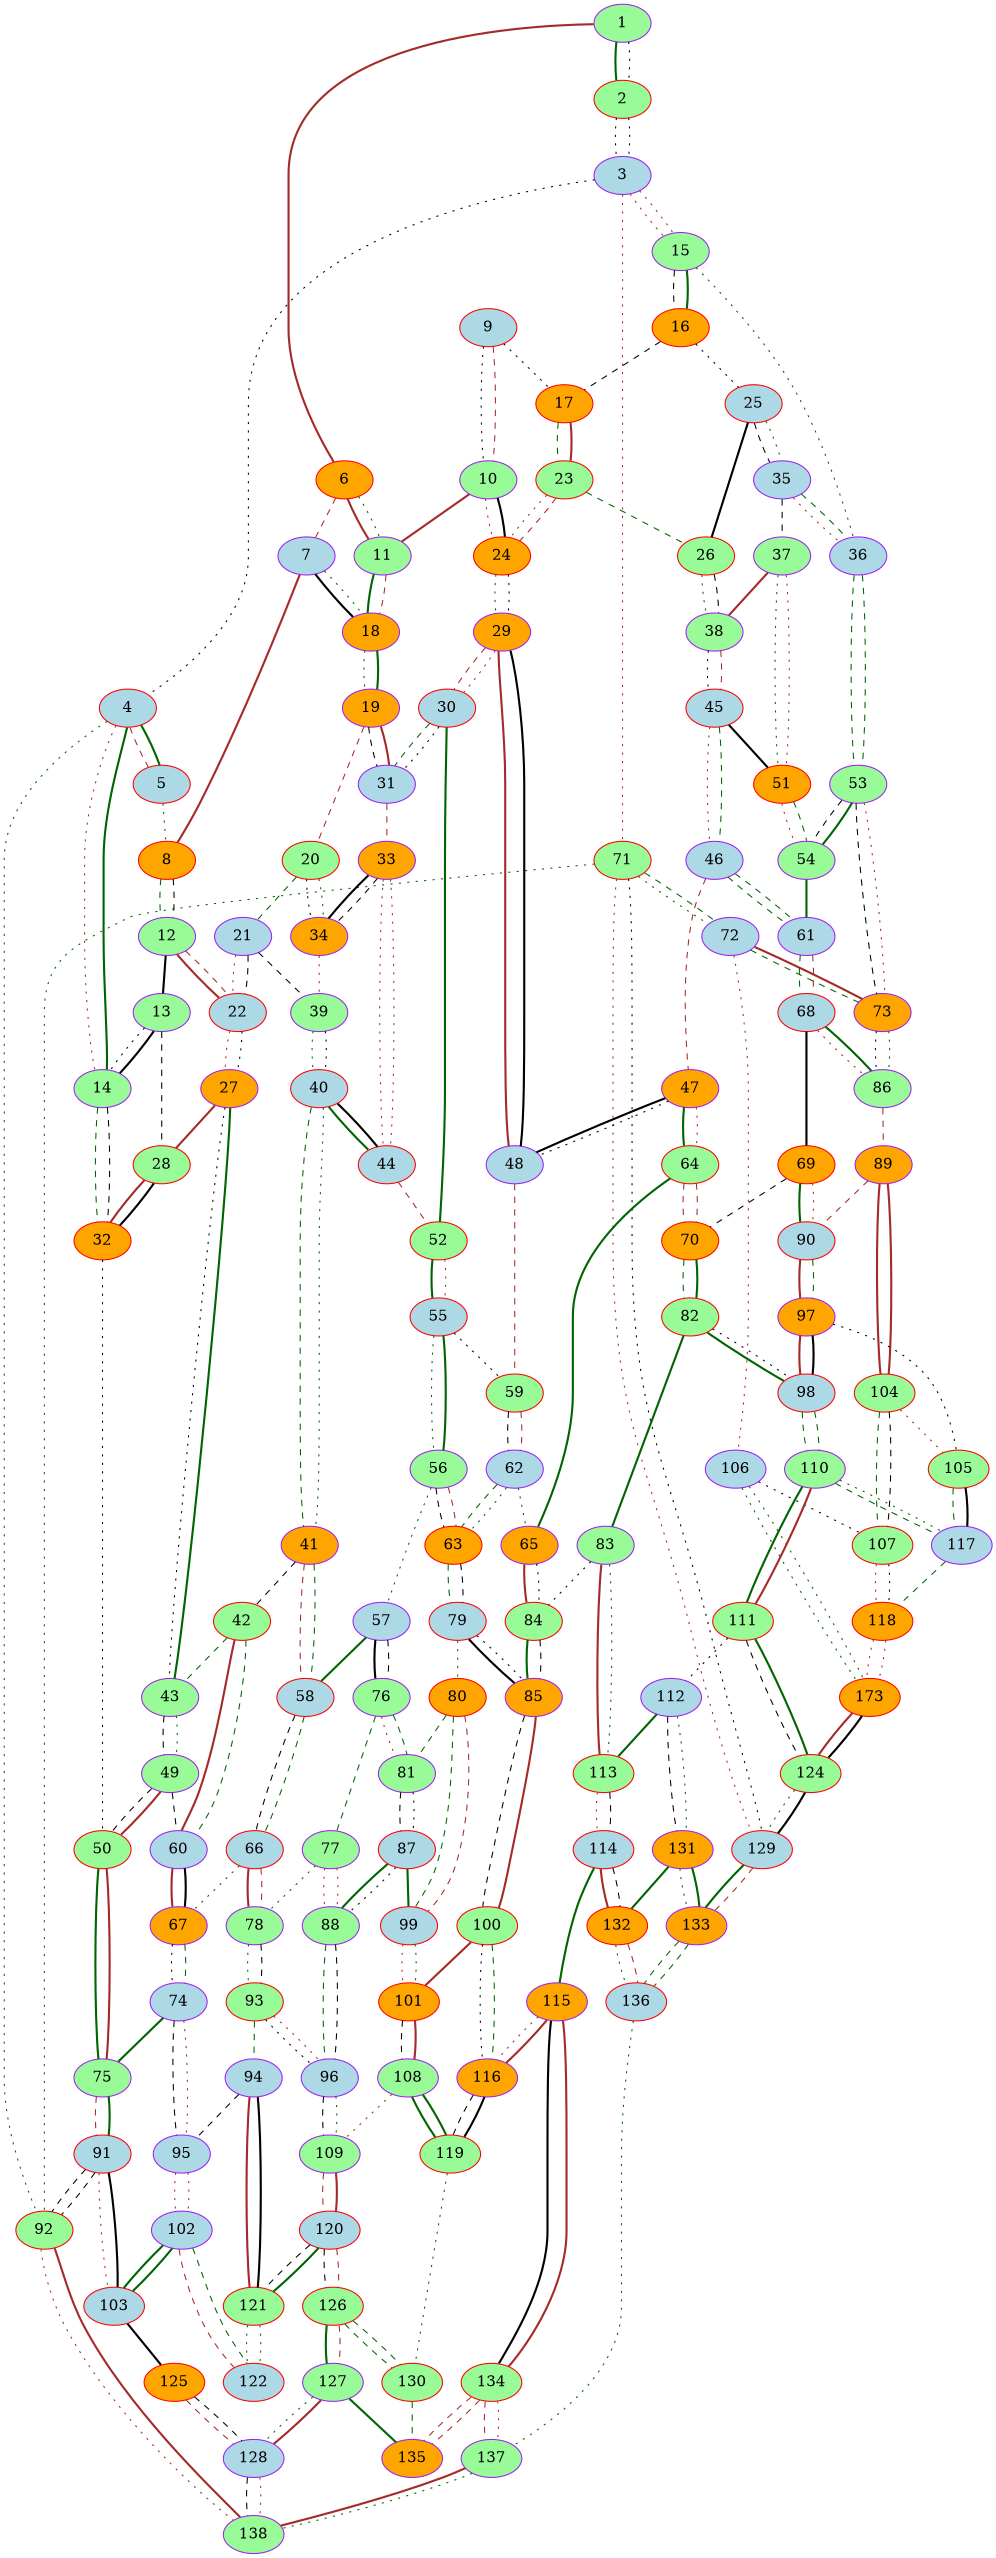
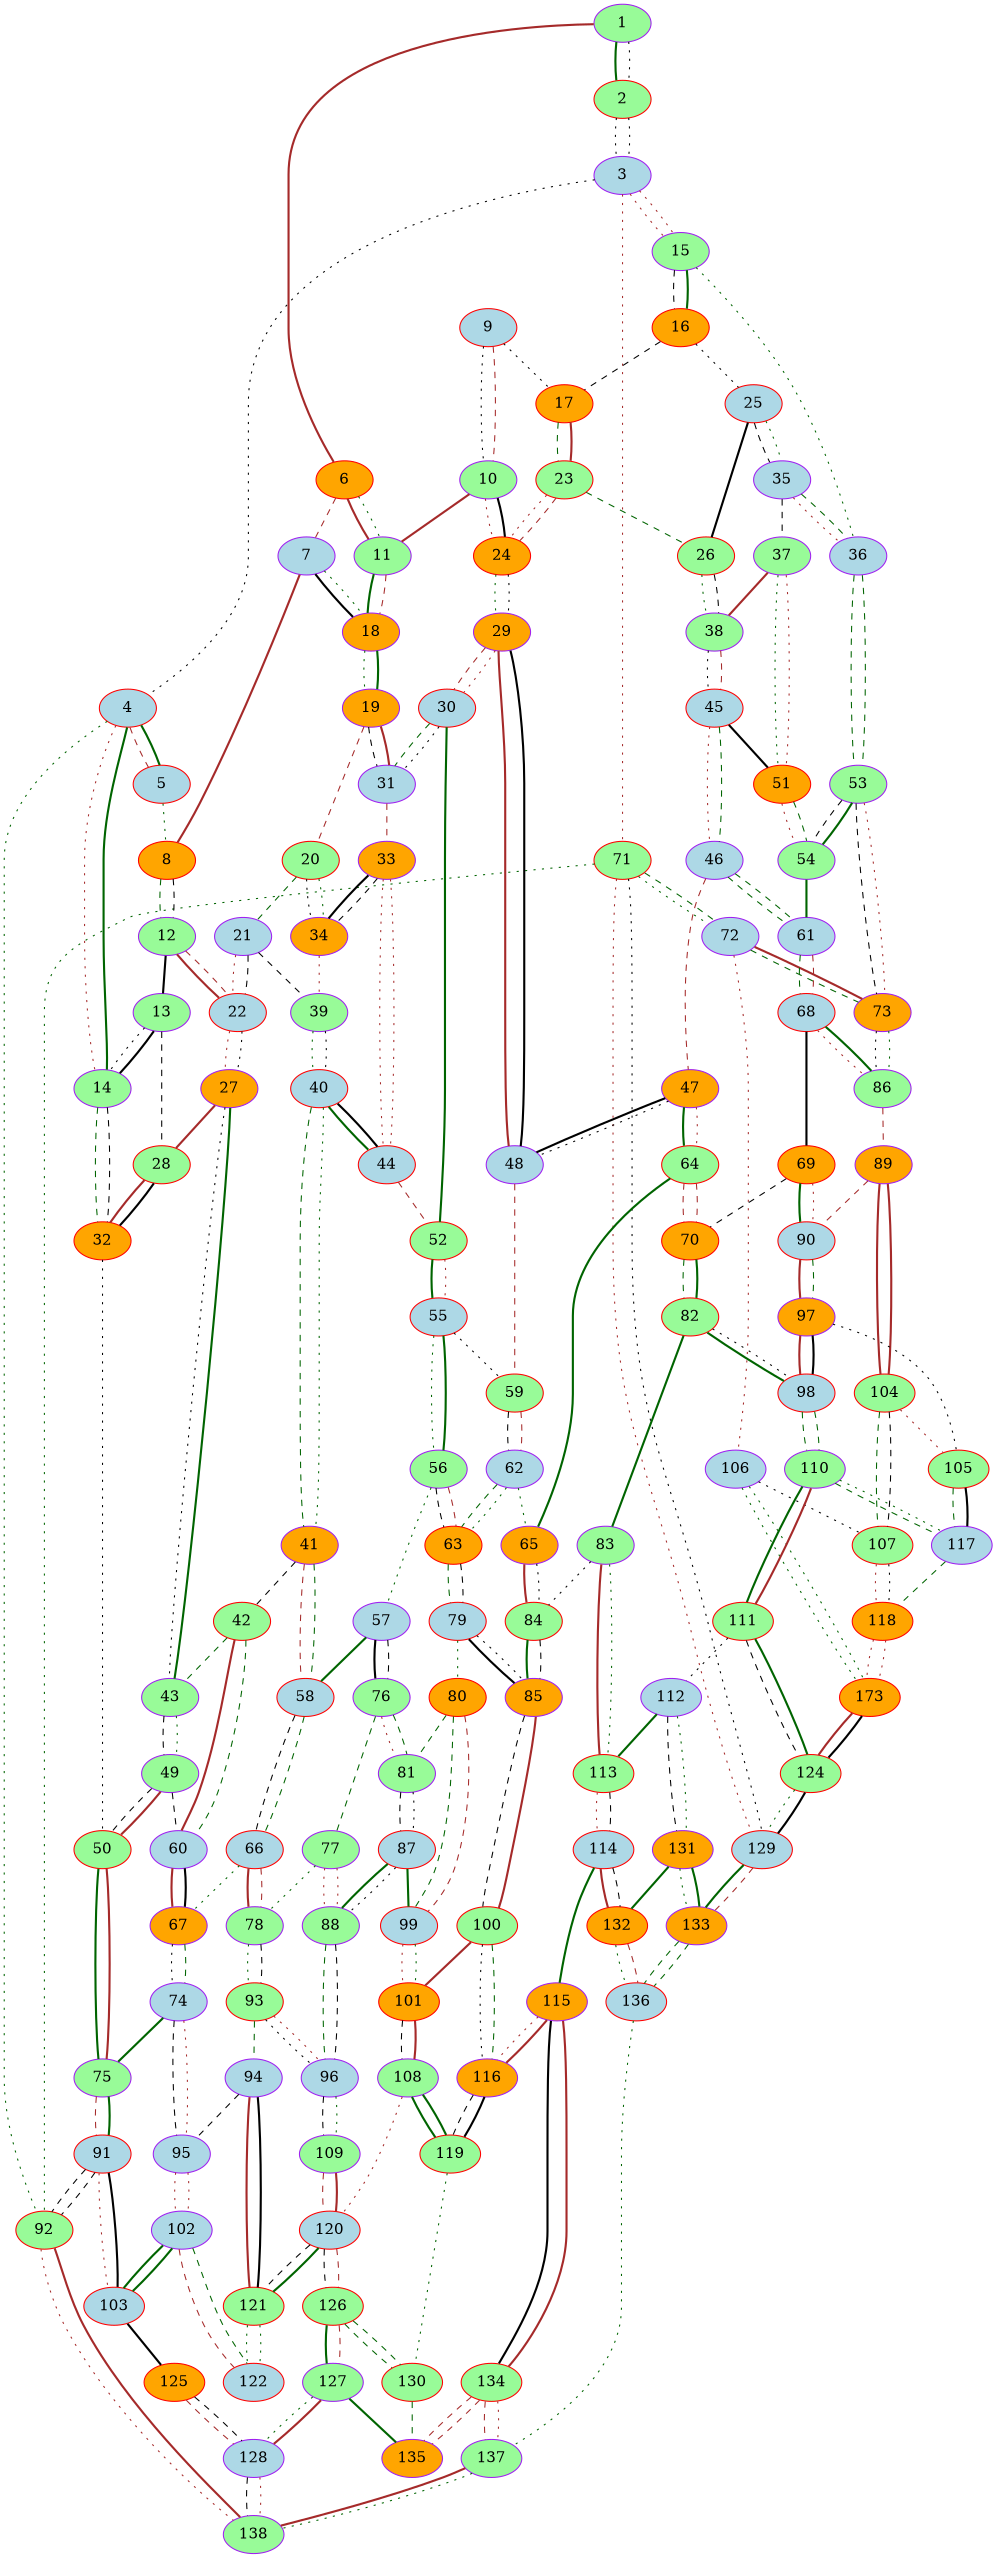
(369, 2116) -> (378, 2157)
